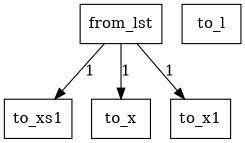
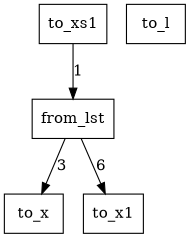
(83, 67) -> (73, 66)
(126, 71) -> (62, 166)
(170, 71) -> (101, 166)
